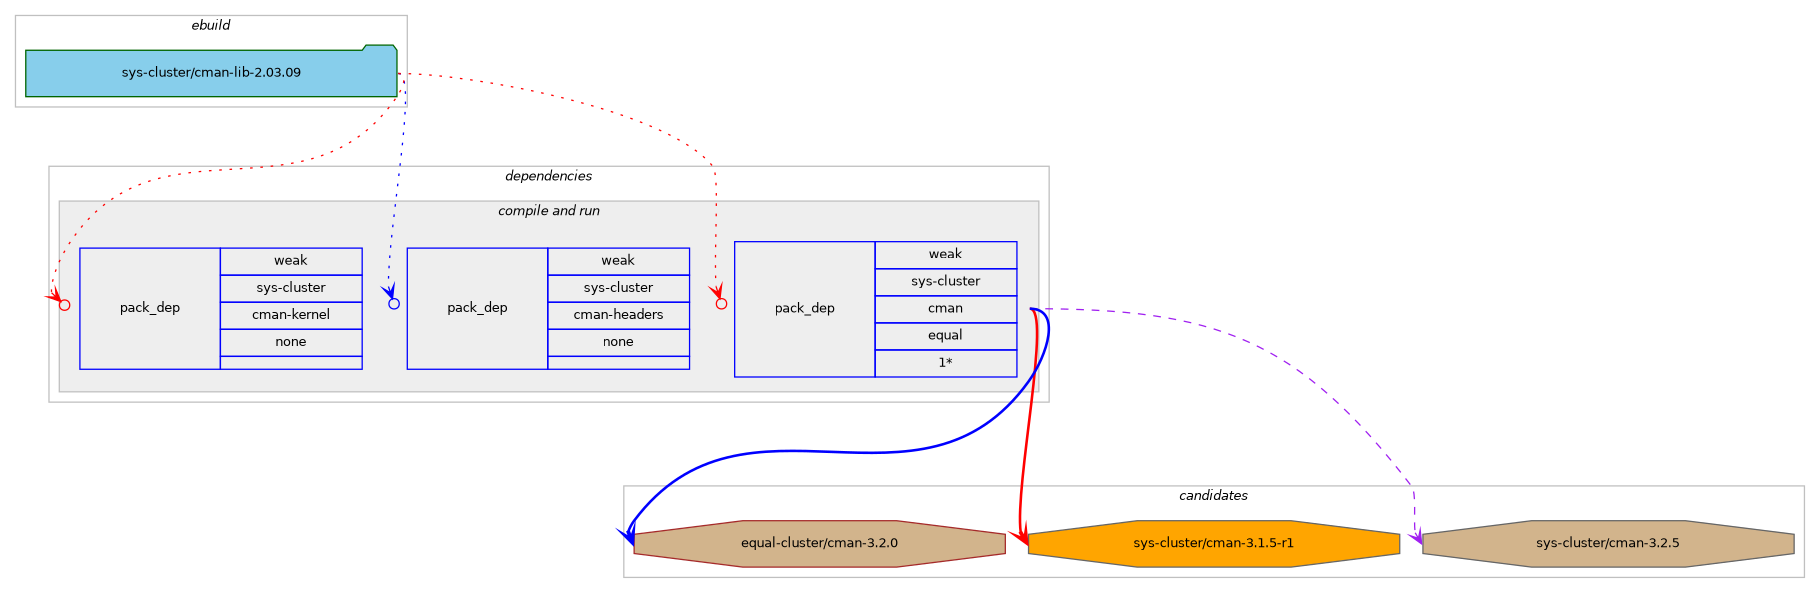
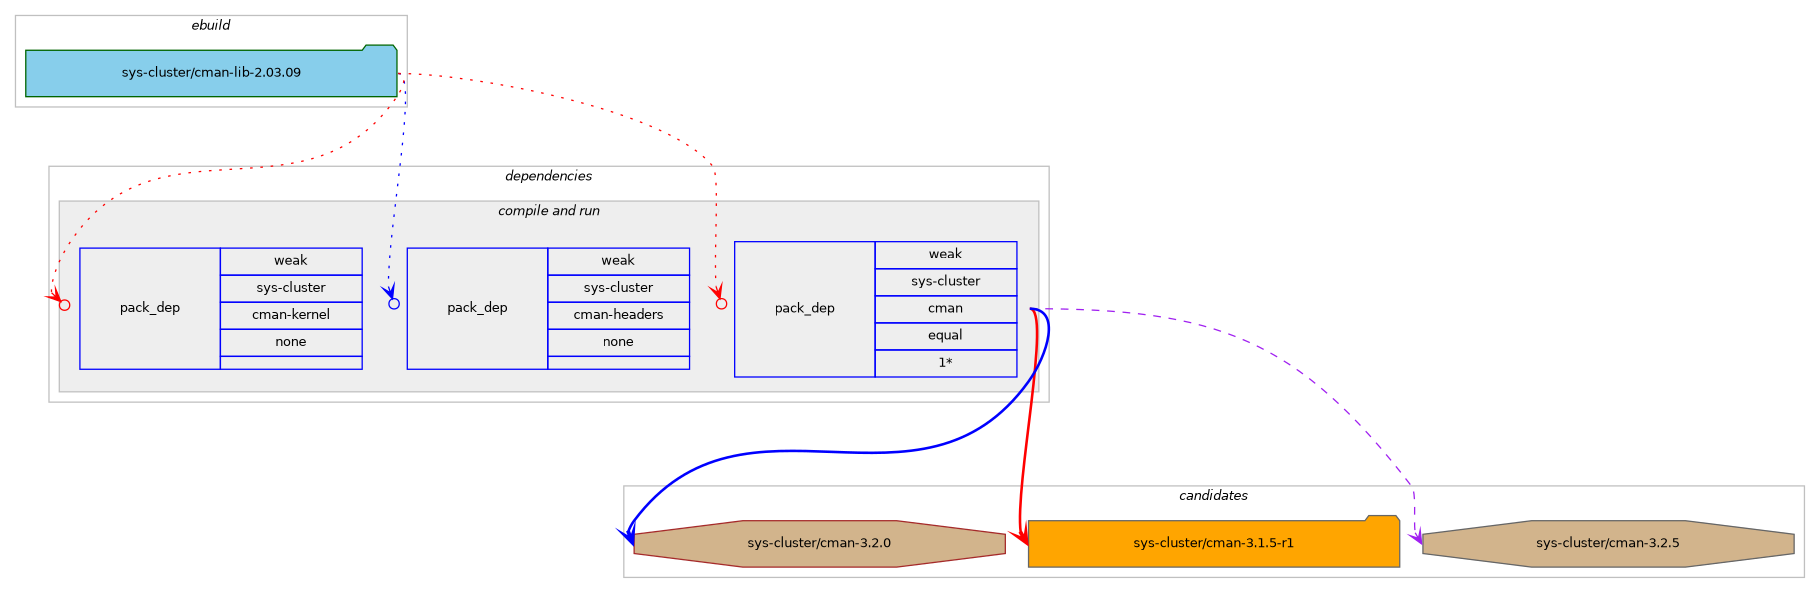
(820, 544) -> (820, 544)
(1214, 544) -> (1214, 544)
